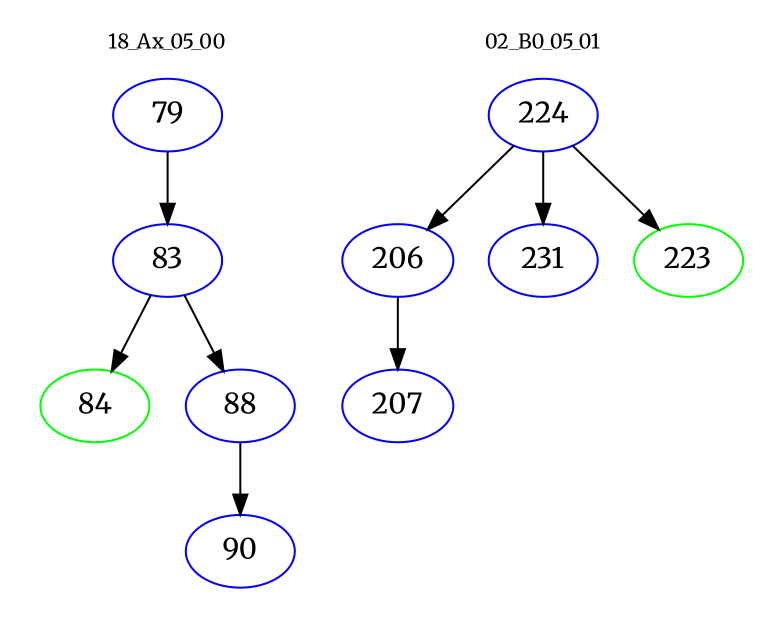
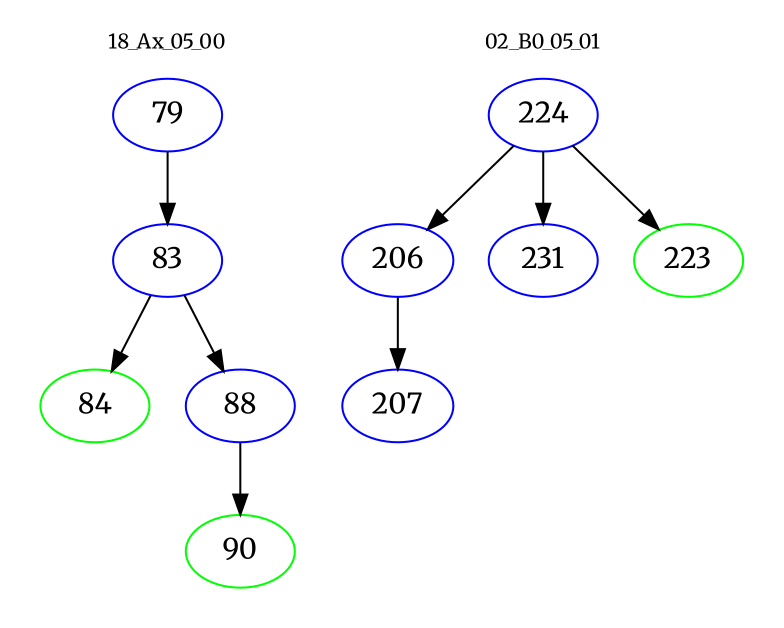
(240, 551) -> (240, 551)
